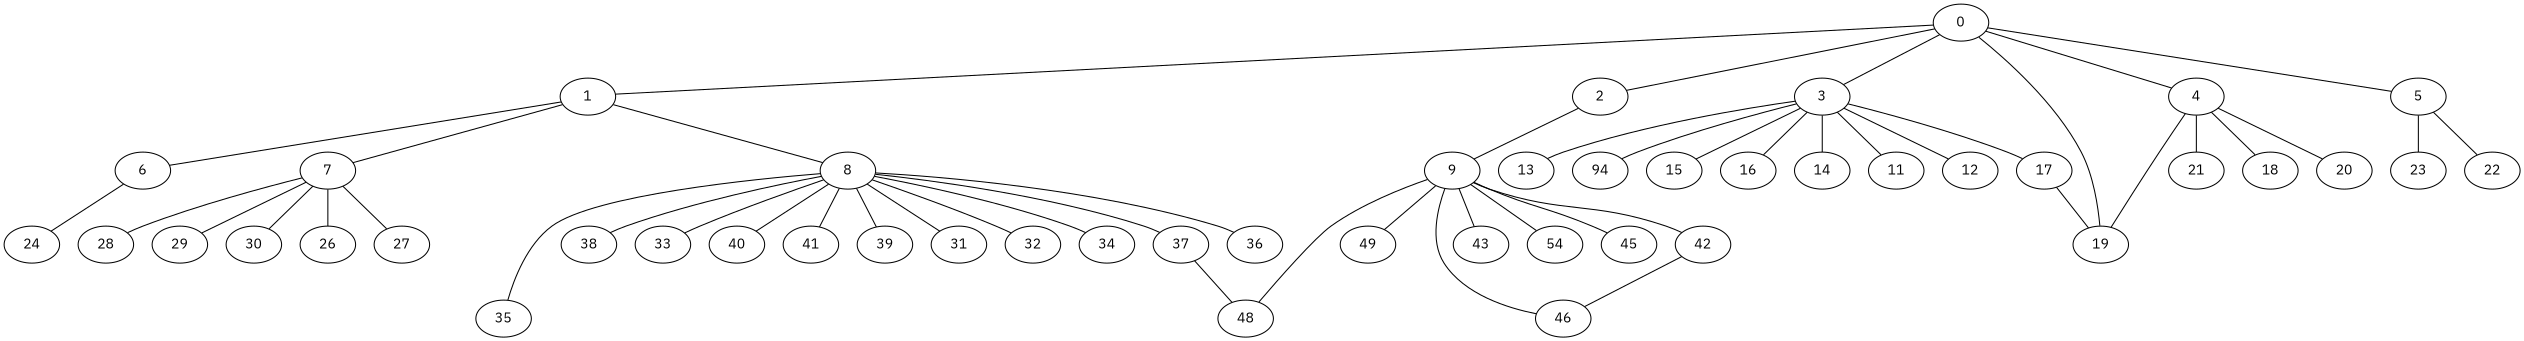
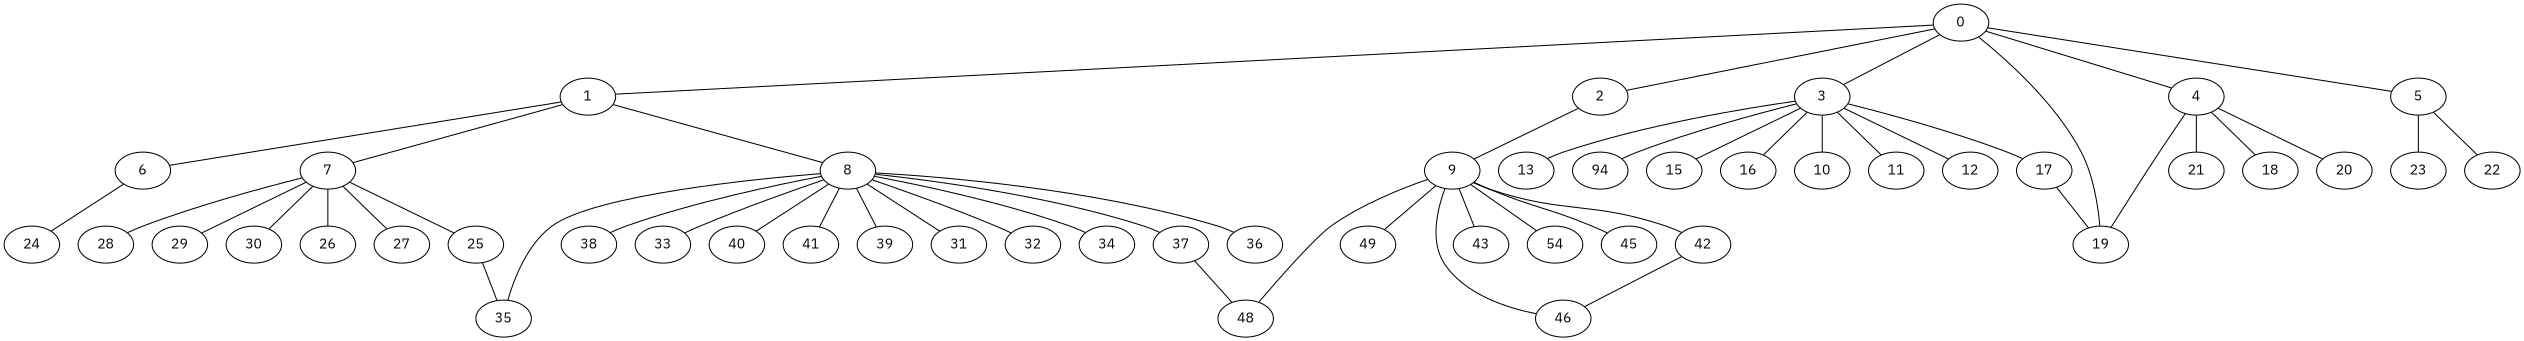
(1822, 171) -> (1822, 171)
none -> (476, 245)
